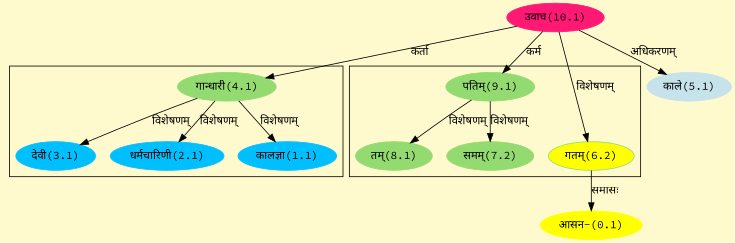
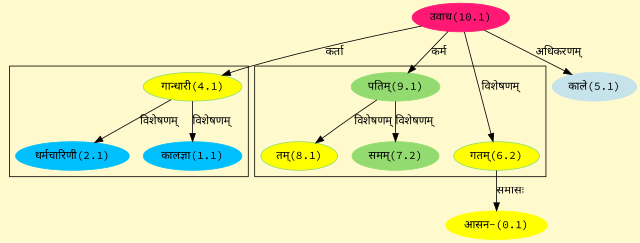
(227, 87) -> (193, 87)
(56, 156) -> none
(394, 156) -> (299, 156)
